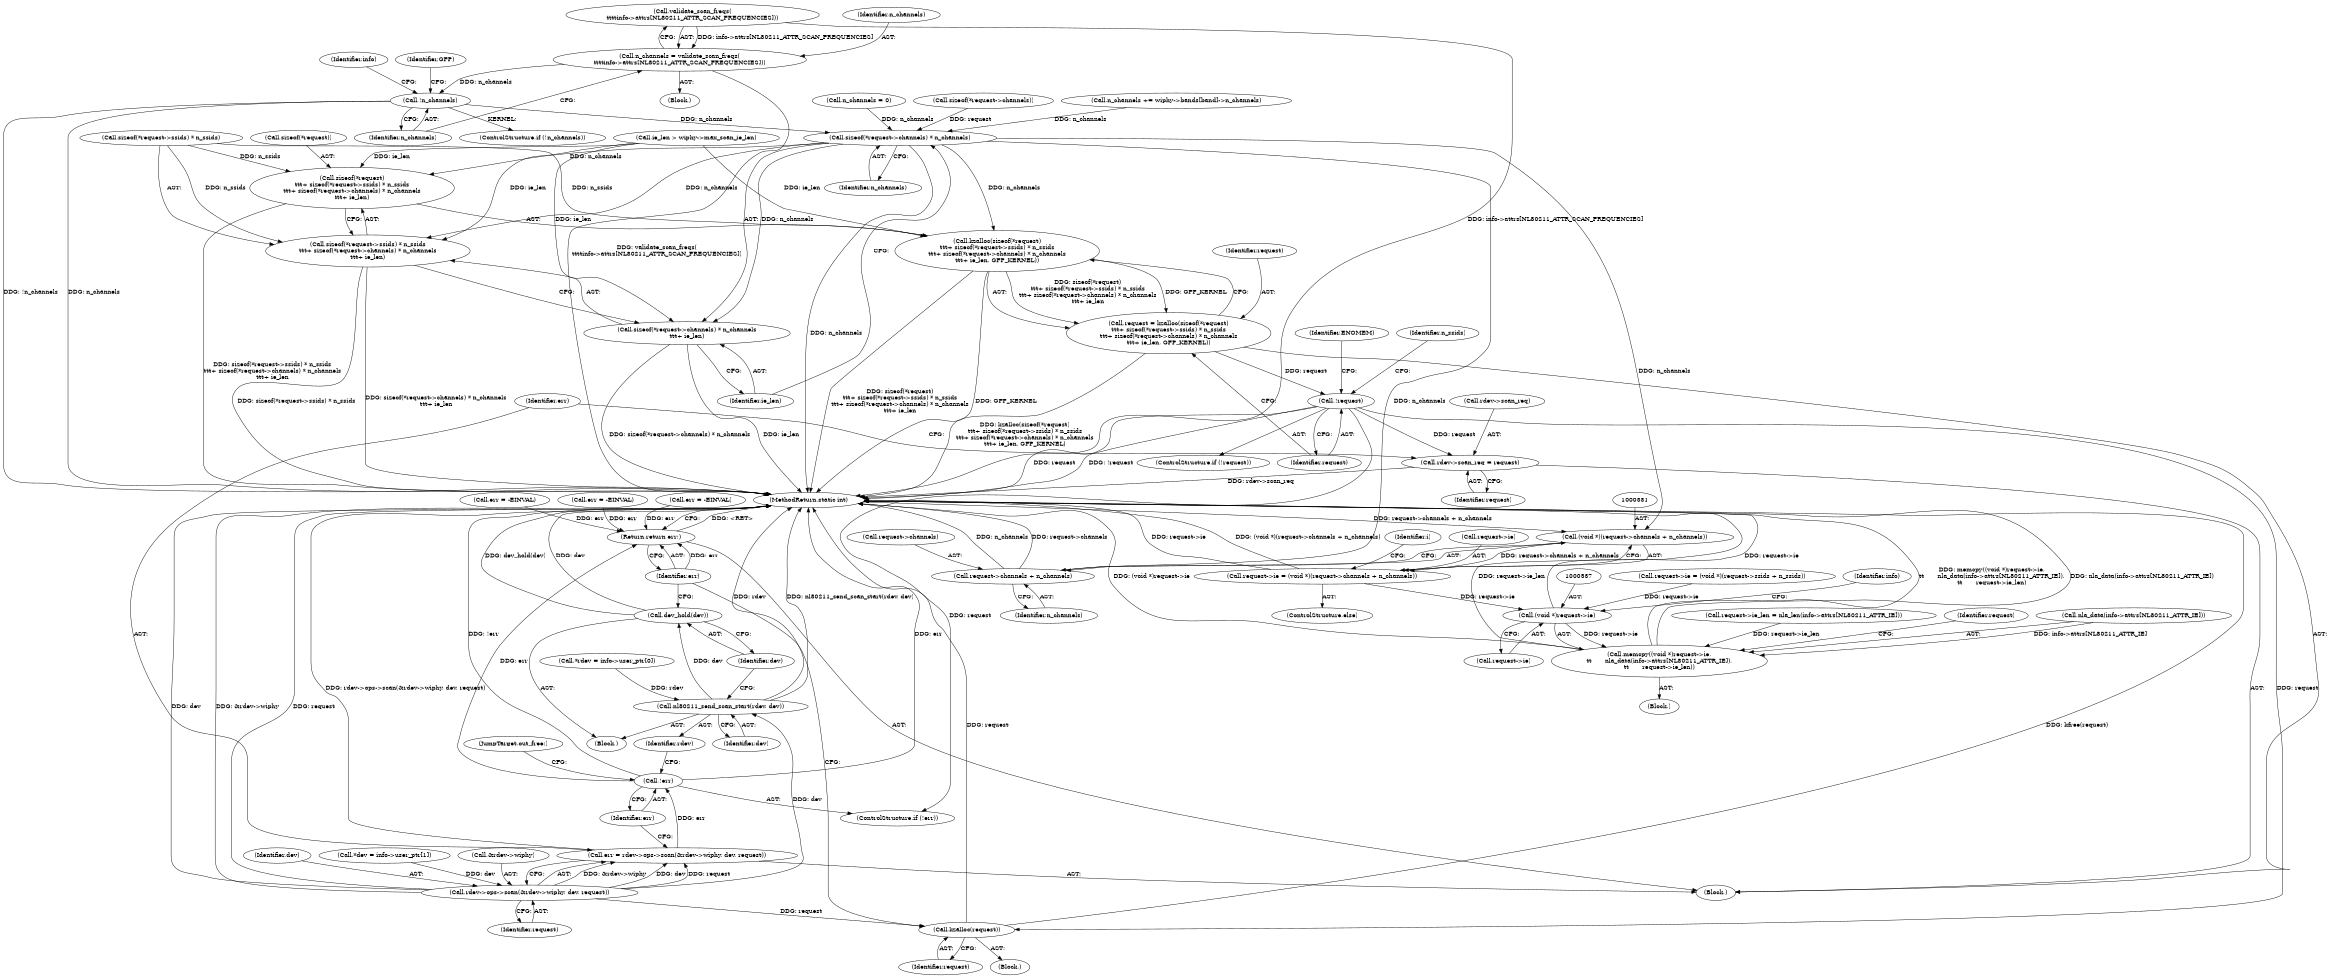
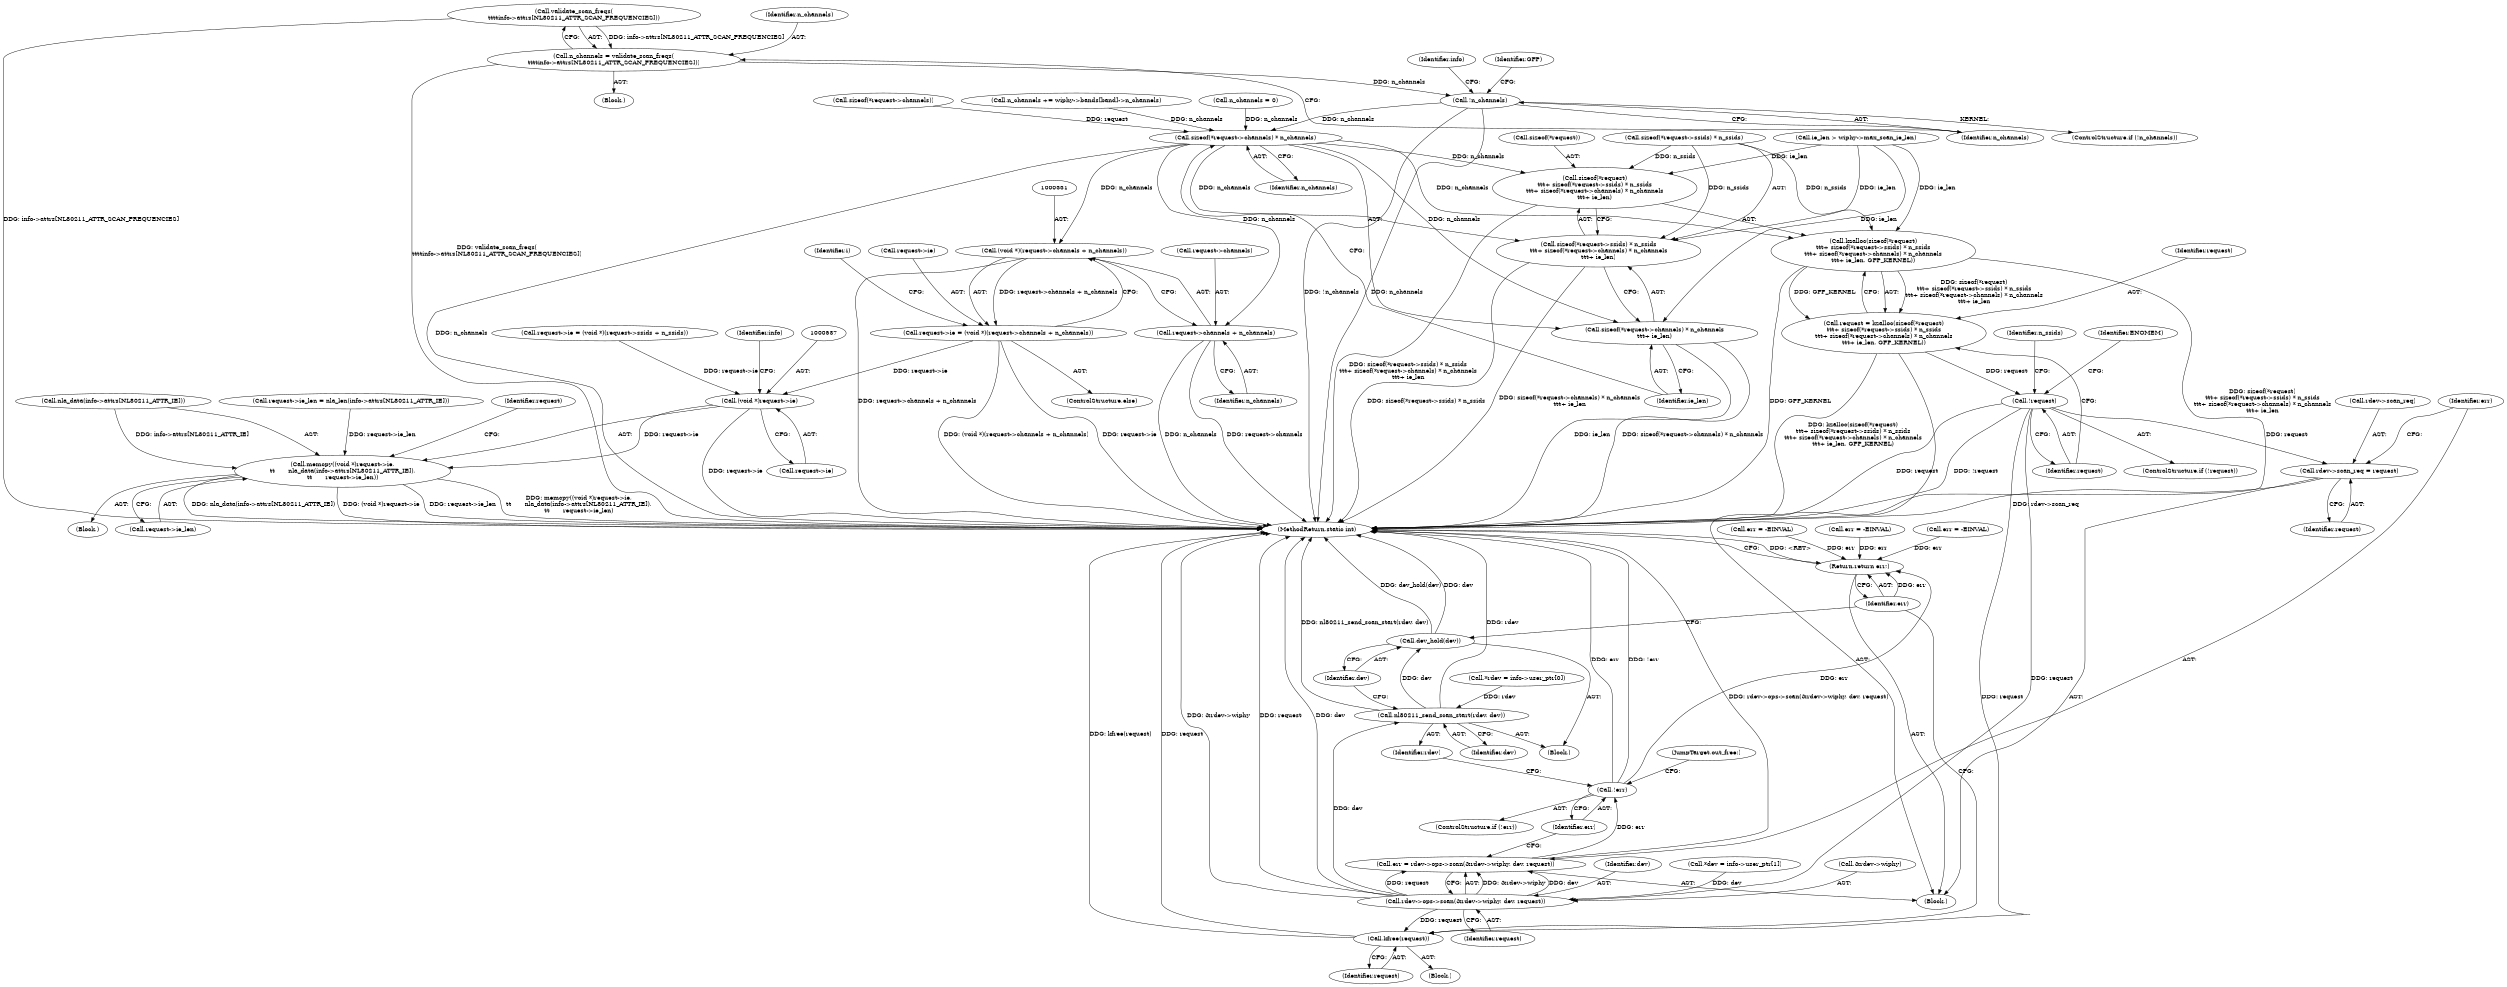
(964, 496) -> (1939, 768)
(1212, 514) -> (870, 503)
none -> (163, 530)
(967, 930) -> (1398, 939)
